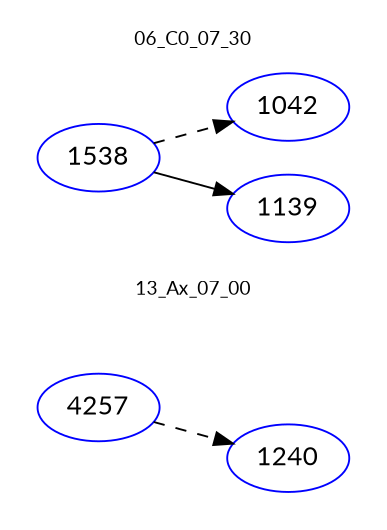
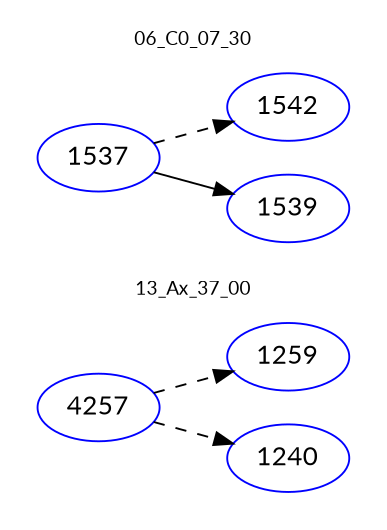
(288, 107) -> (288, 107)
(99, 158) -> (99, 158)
(288, 208) -> (288, 208)
(193, 290) -> (193, 290)
none -> (288, 357)
